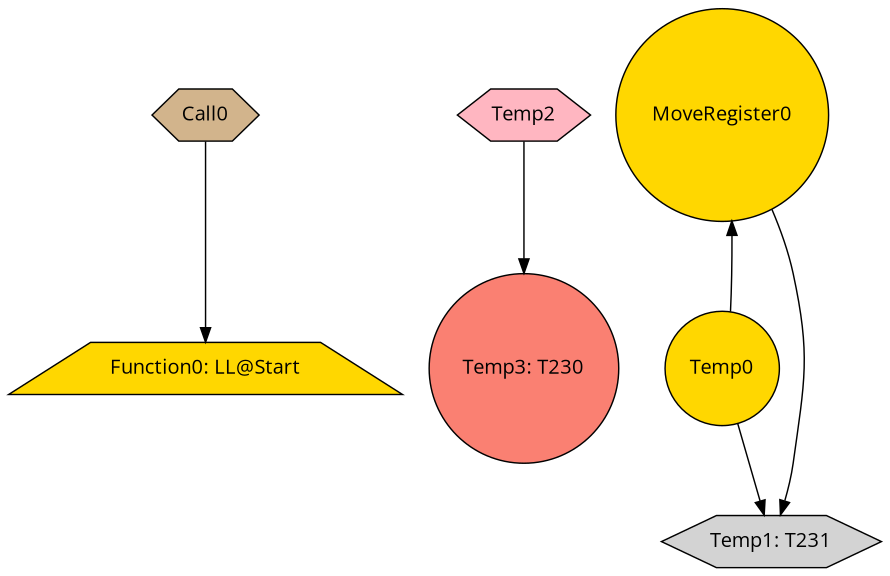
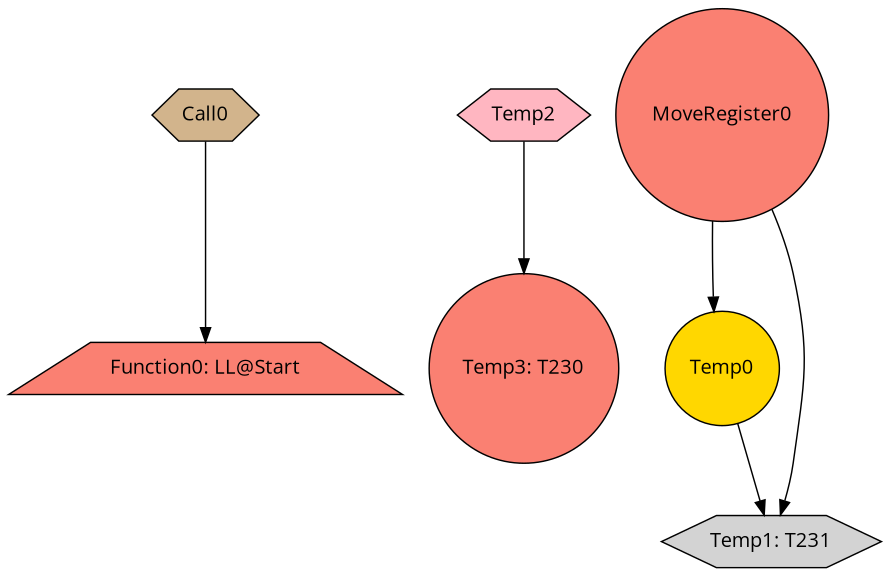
(722, 115) -> (722, 115)
(732, 274) -> (713, 259)
(206, 368) -> (206, 368)
